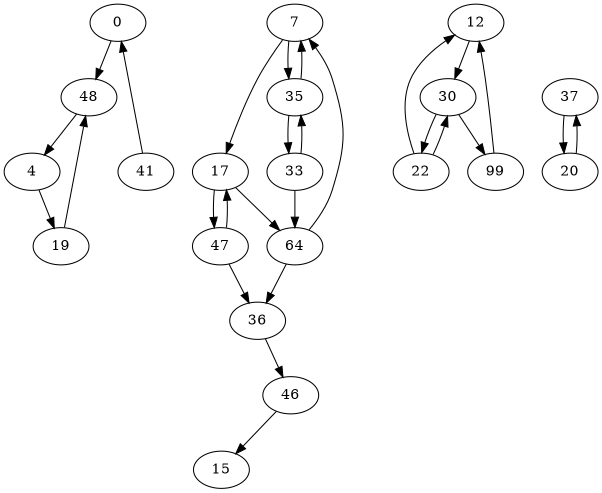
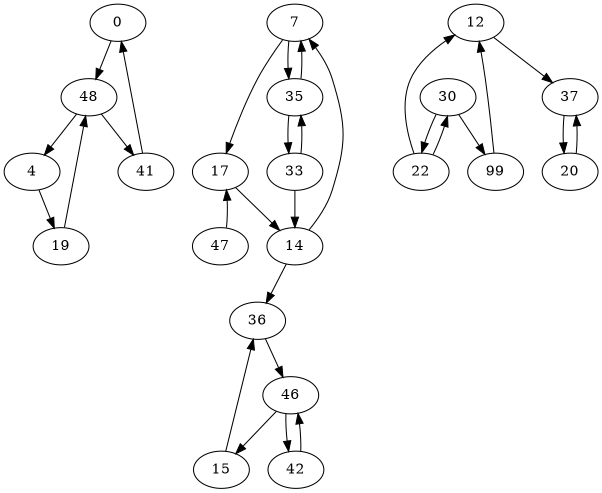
(464, 55) -> (519, 57)
none -> (114, 130)
(213, 204) -> none
(295, 246) -> (295, 246)
(237, 279) -> (238, 400)
none -> (296, 470)
